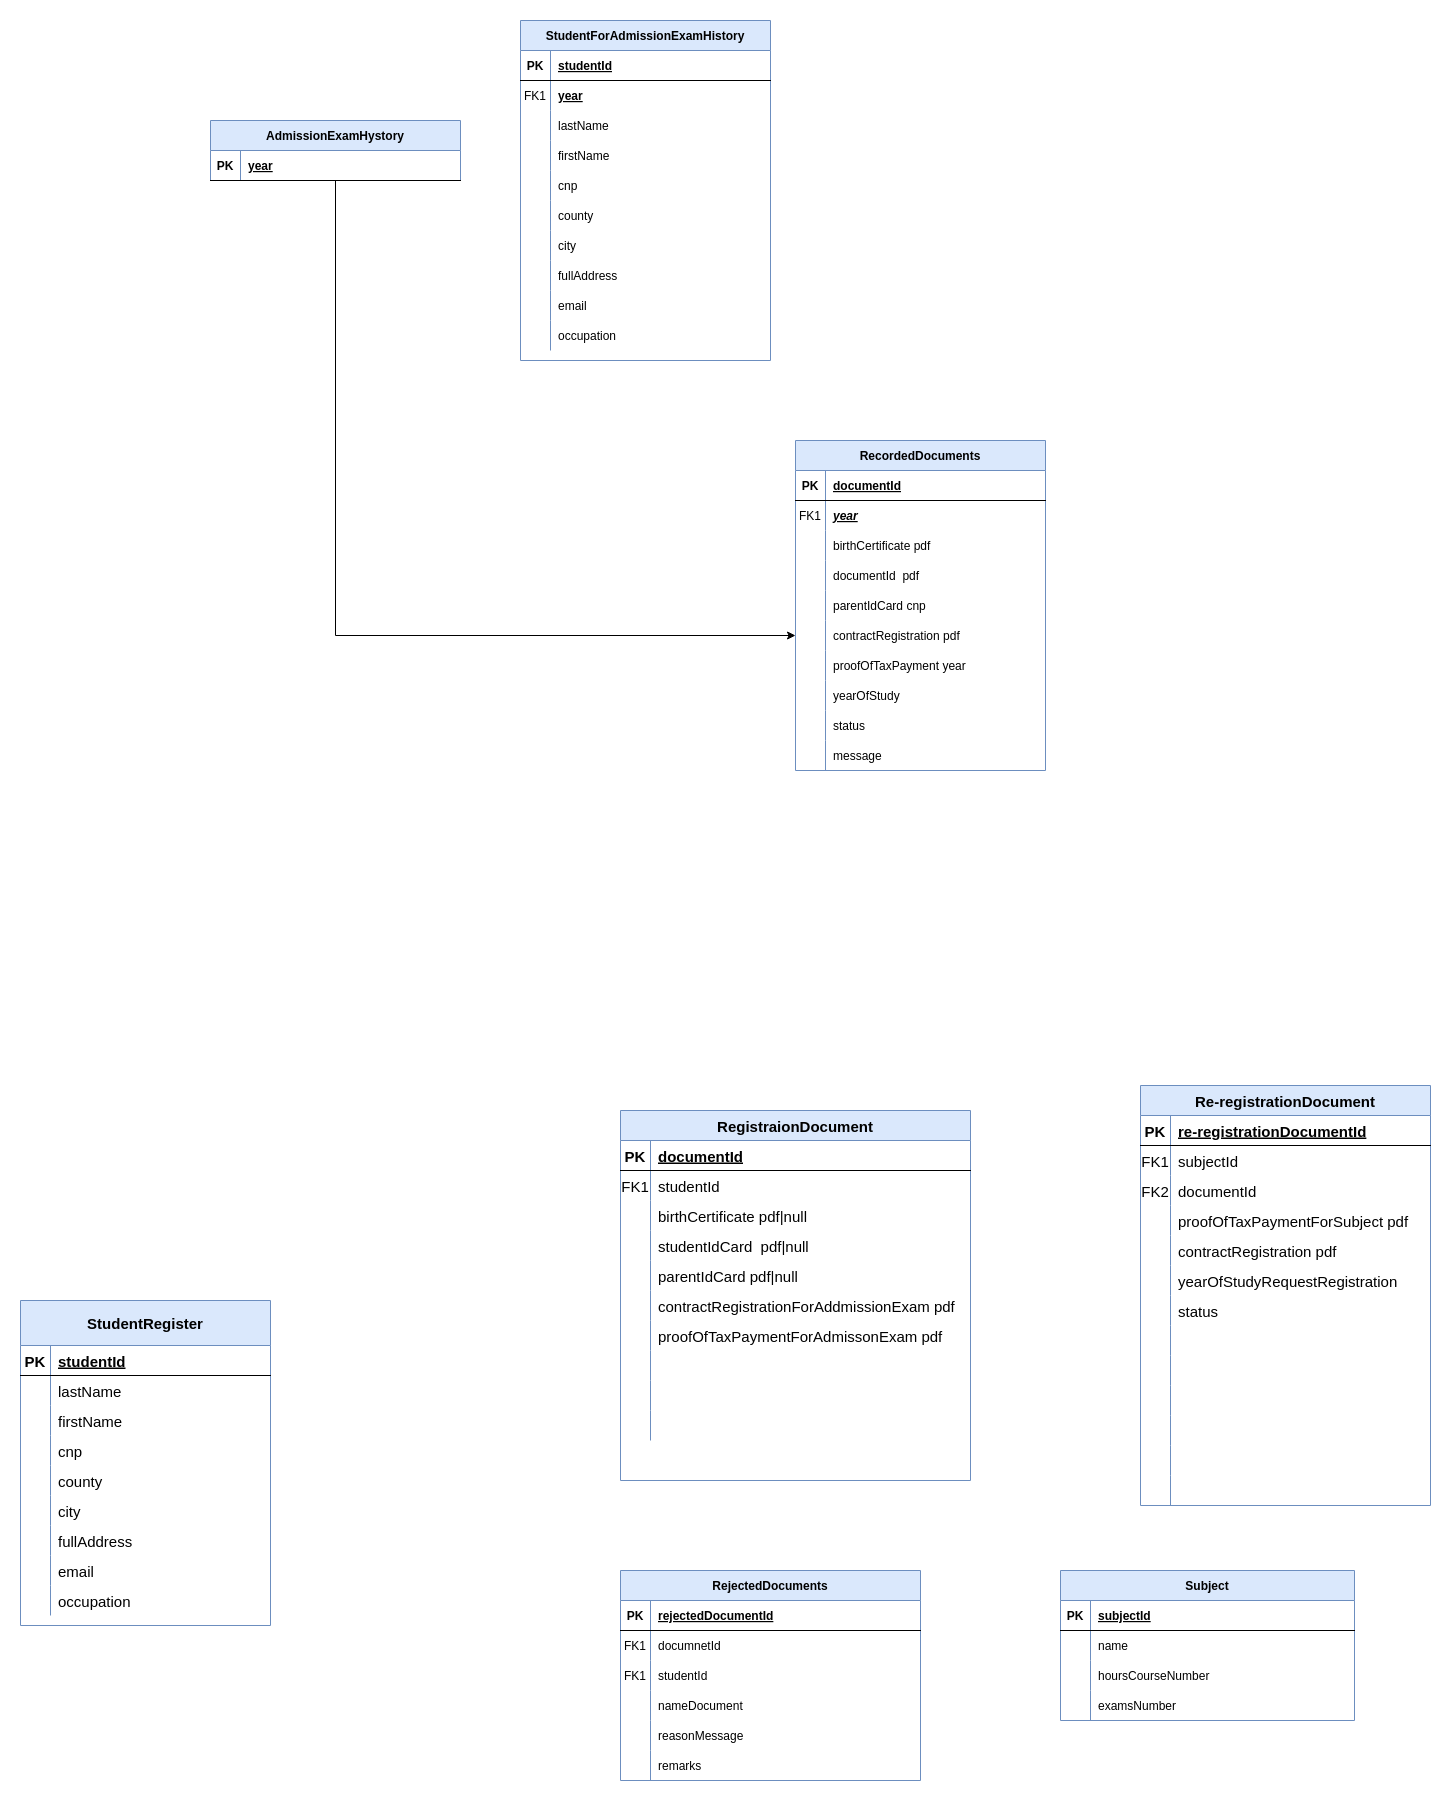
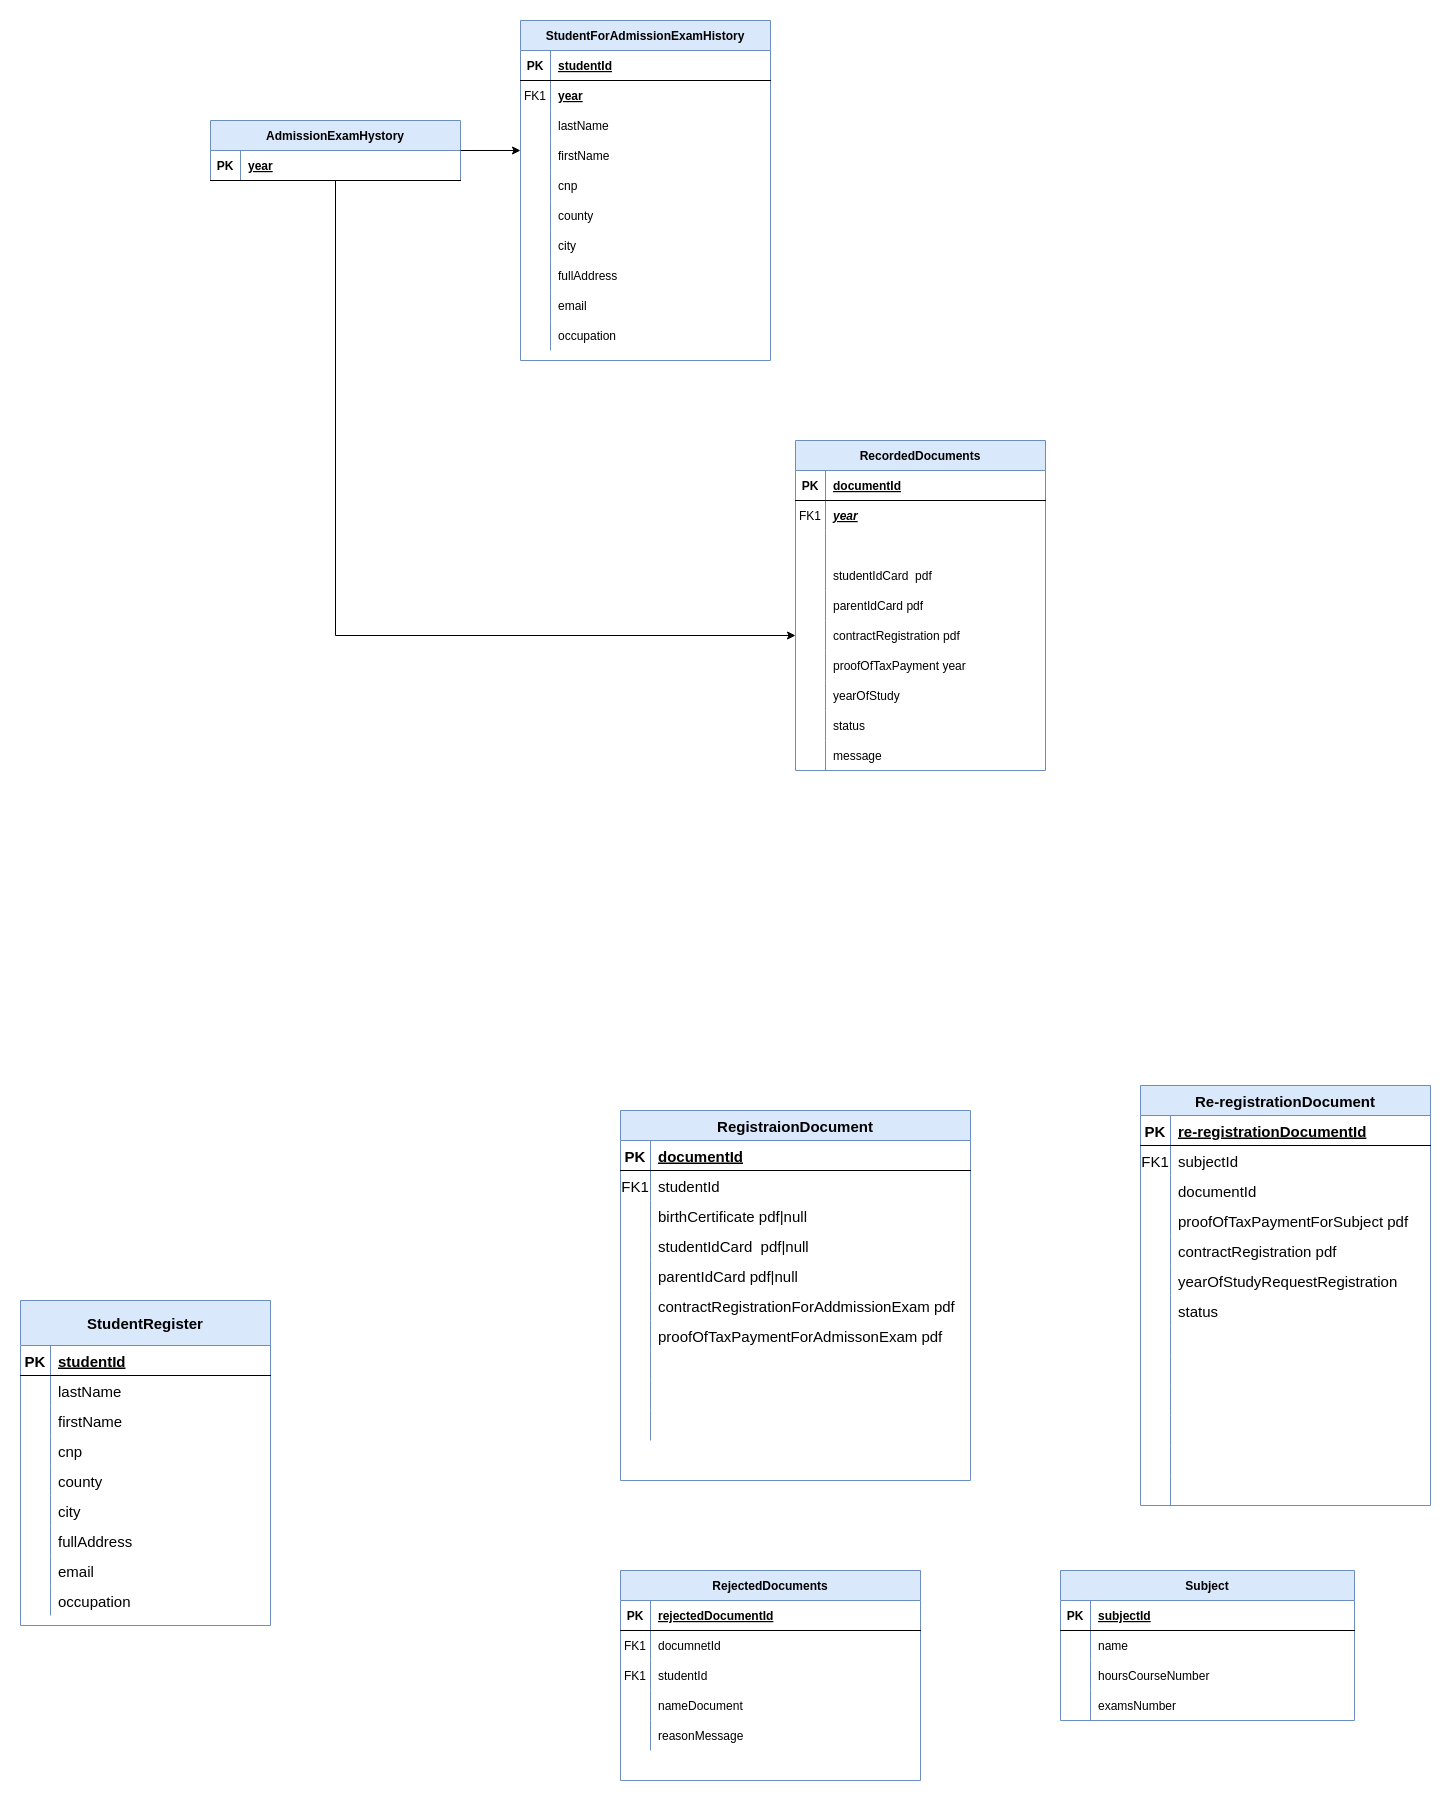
none -> (488, 151)
(936, 546) -> none
(882, 576) -> (892, 576)
(885, 606) -> (885, 606)
(1156, 1191) -> none
(786, 1766) -> none
